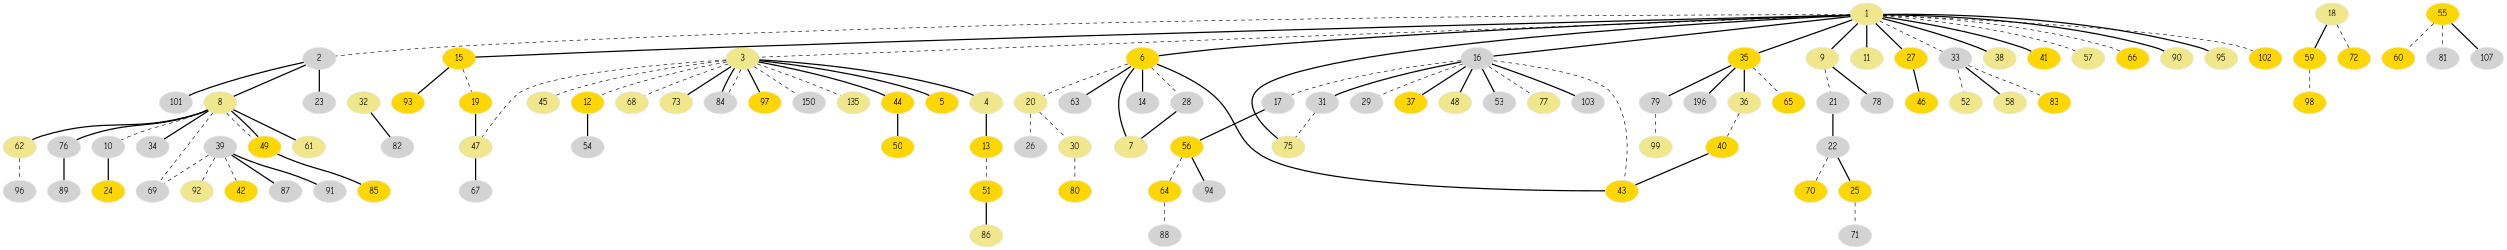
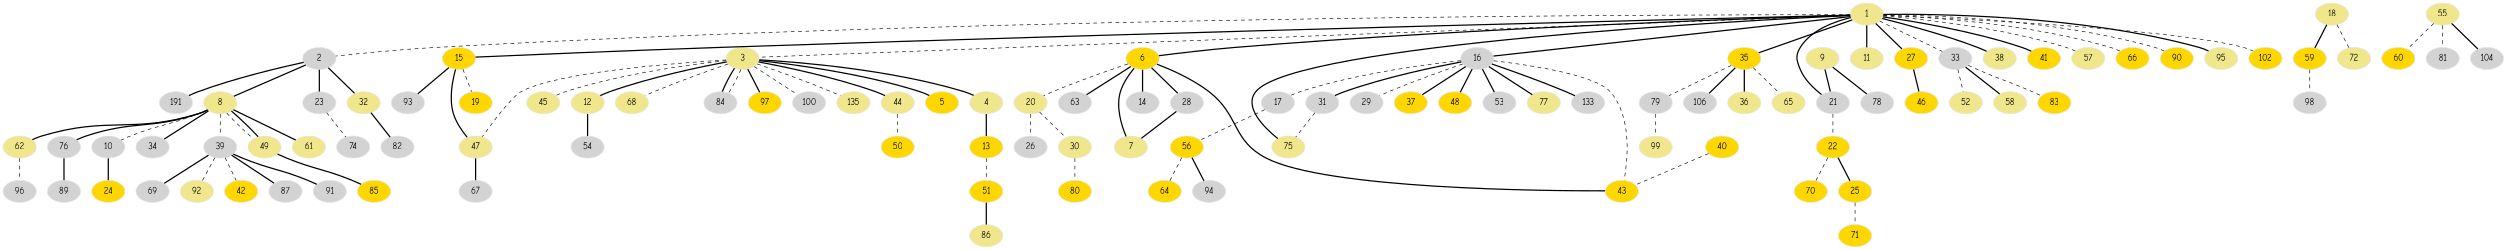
(2443, 14) -> (2443, 14)
(2081, 31) -> (2081, 31)
(1845, 36) -> (1801, 46)
(2177, 58) -> (2177, 58)
(2354, 58) -> (2354, 58)
(2487, 58) -> (2487, 58)
(663, 76) -> (663, 76)
(1828, 80) -> (1828, 80)
none -> (341, 81)
(1165, 81) -> (1165, 81)
(1511, 81) -> (1511, 81)
(1700, 81) -> (1700, 81)
(176, 103) -> (176, 103)
(408, 103) -> (408, 103)
(588, 103) -> (588, 103)
(676, 103) -> none
(809, 103) -> (809, 103)
(898, 103) -> (898, 103)
(1455, 103) -> (1455, 103)
(1588, 103) -> (1588, 103)
(1700, 103) -> (1700, 103)
(1789, 103) -> (1789, 103)
(2310, 103) -> (2310, 103)
(476, 125) -> (452, 105)
(898, 125) -> (898, 125)
(1733, 125) -> none
(1833, 125) -> (1833, 125)
(1231, 126) -> (1231, 126)
(186, 147) -> (220, 125)
(265, 147) -> (265, 147)
none -> (353, 147)
(1833, 147) -> (1833, 147)
(186, 169) -> (186, 169)
(1672, 169) -> (1672, 169)
(1165, 236) -> none
(1855, 236) -> (1855, 236)
